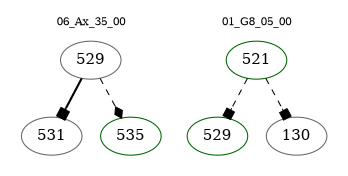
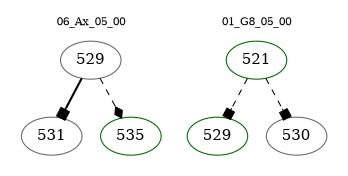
(91, 23) -> (91, 23)
(297, 136) -> (297, 136)
